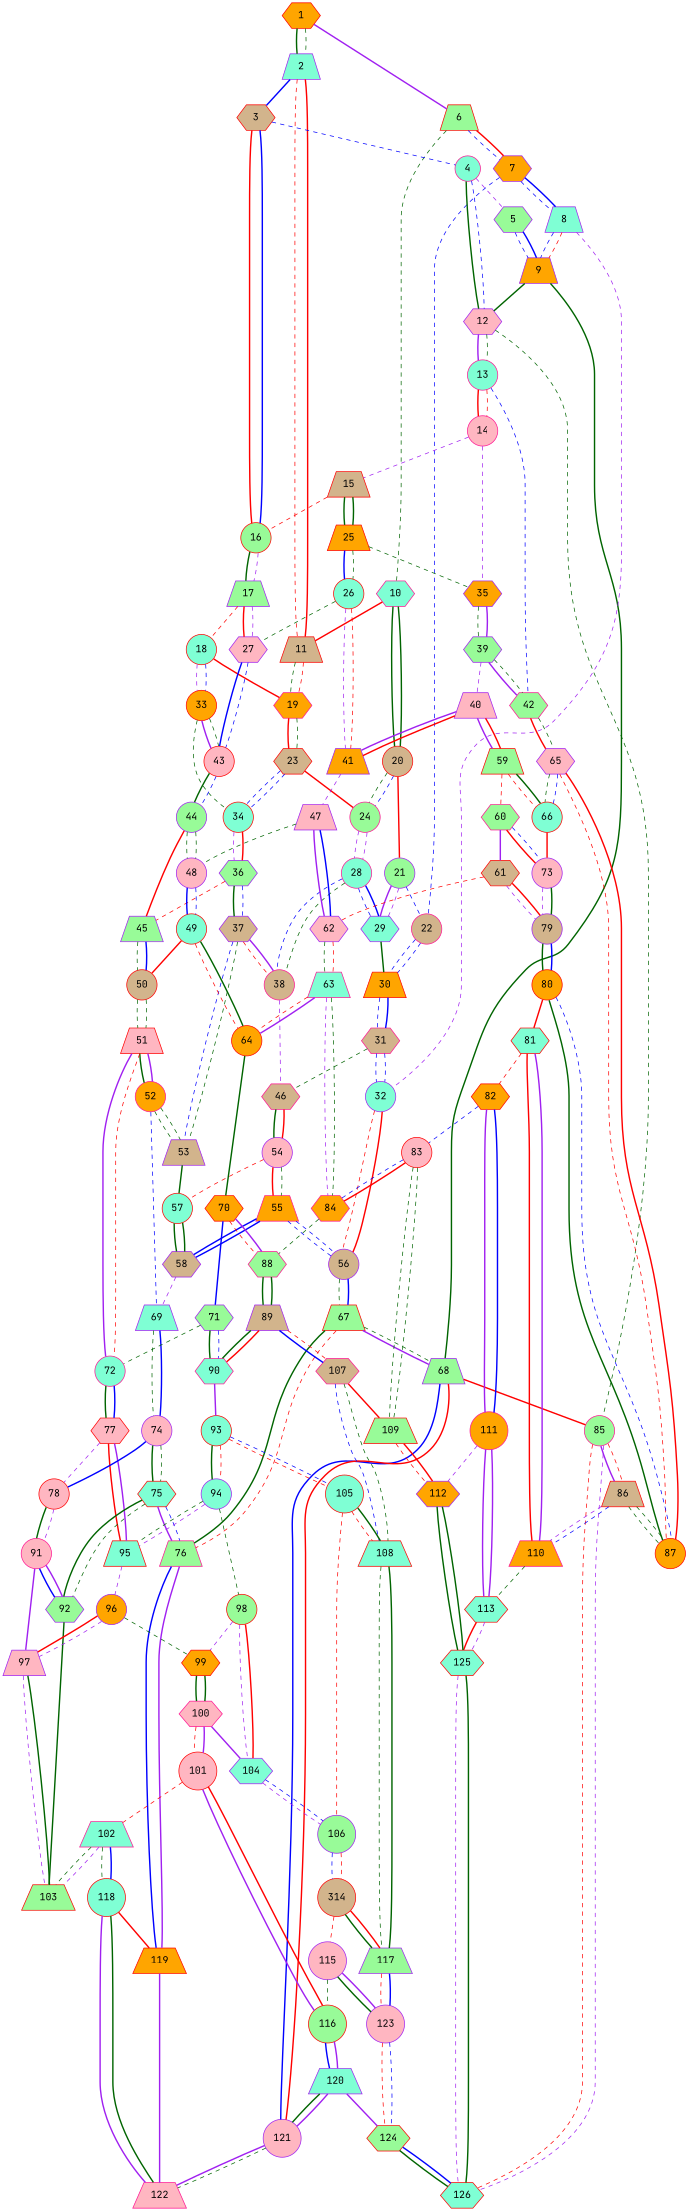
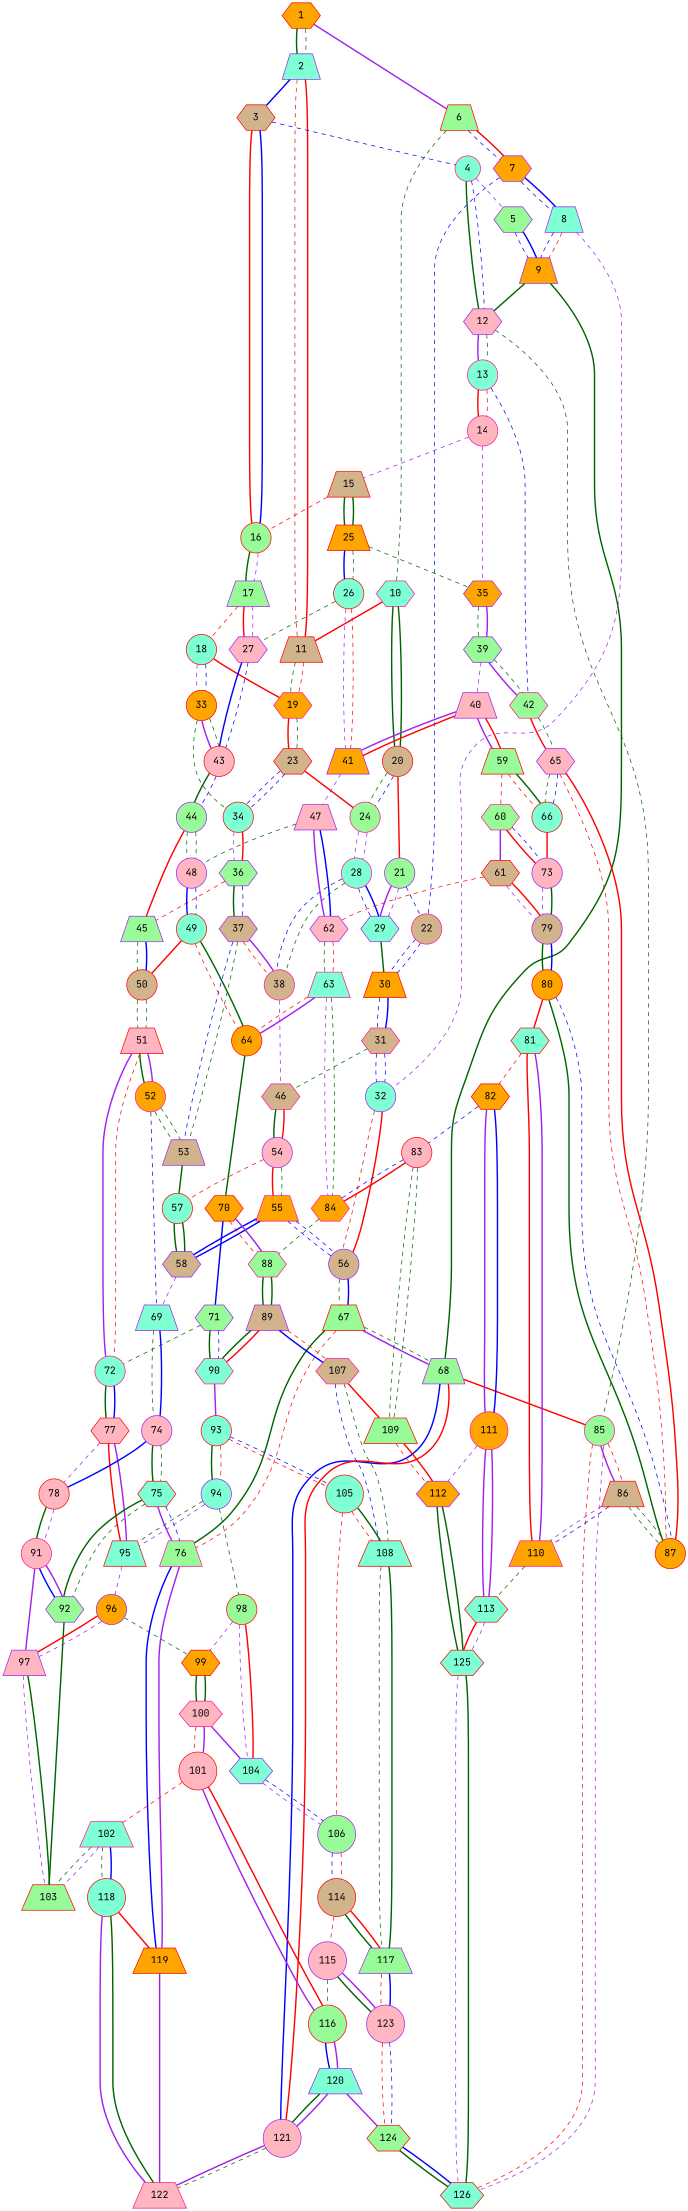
(337, 1898) -> (337, 1898)
